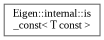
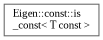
(52, 20) -> (52, 20)
